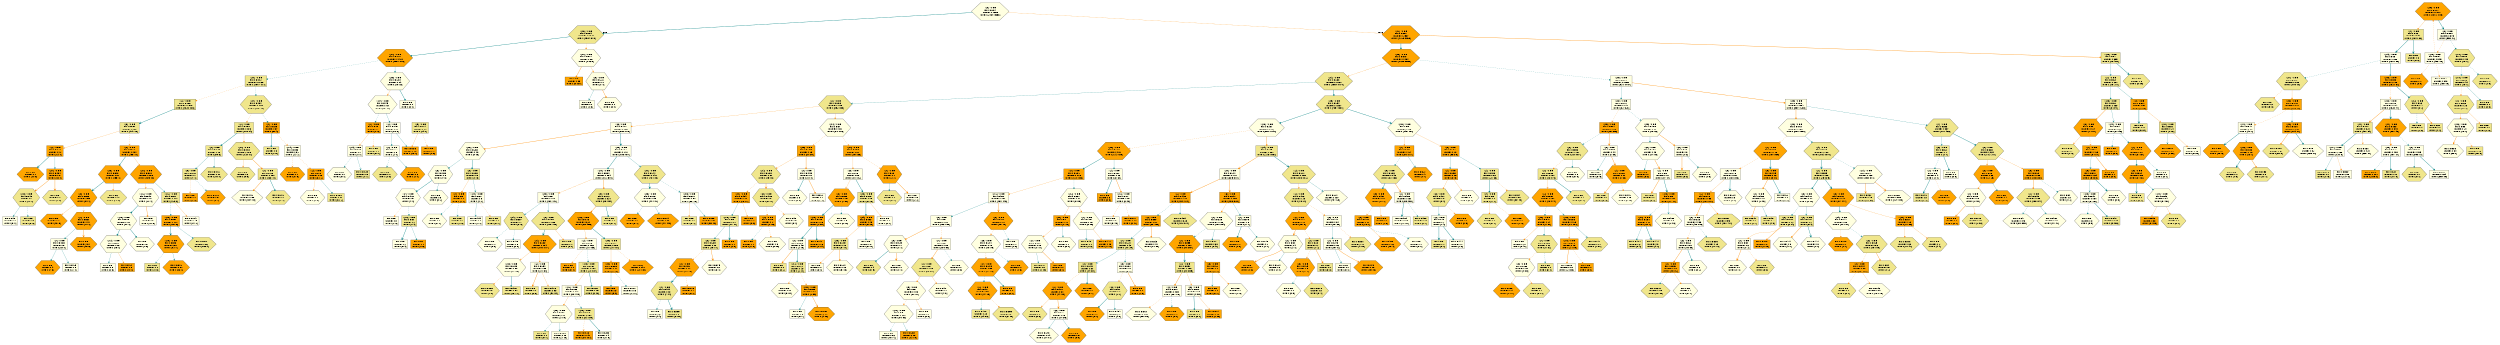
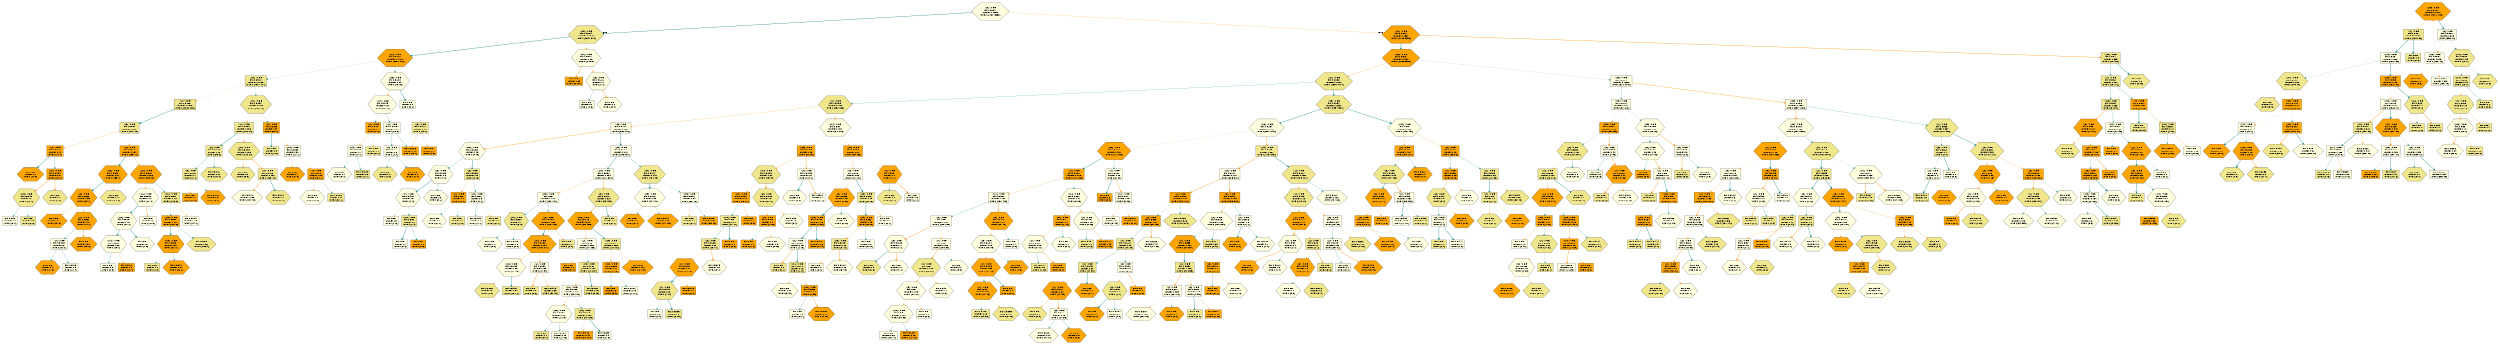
(548, 221) -> (548, 221)
